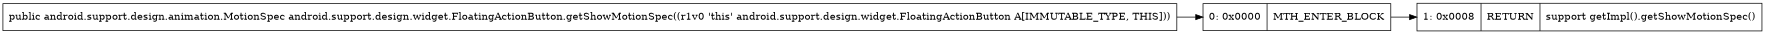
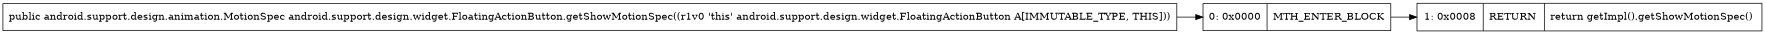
(1651, 17) -> (1652, 17)
